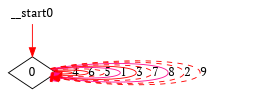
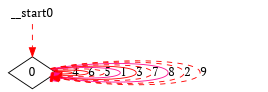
(32, 36) -> (32, 36)
